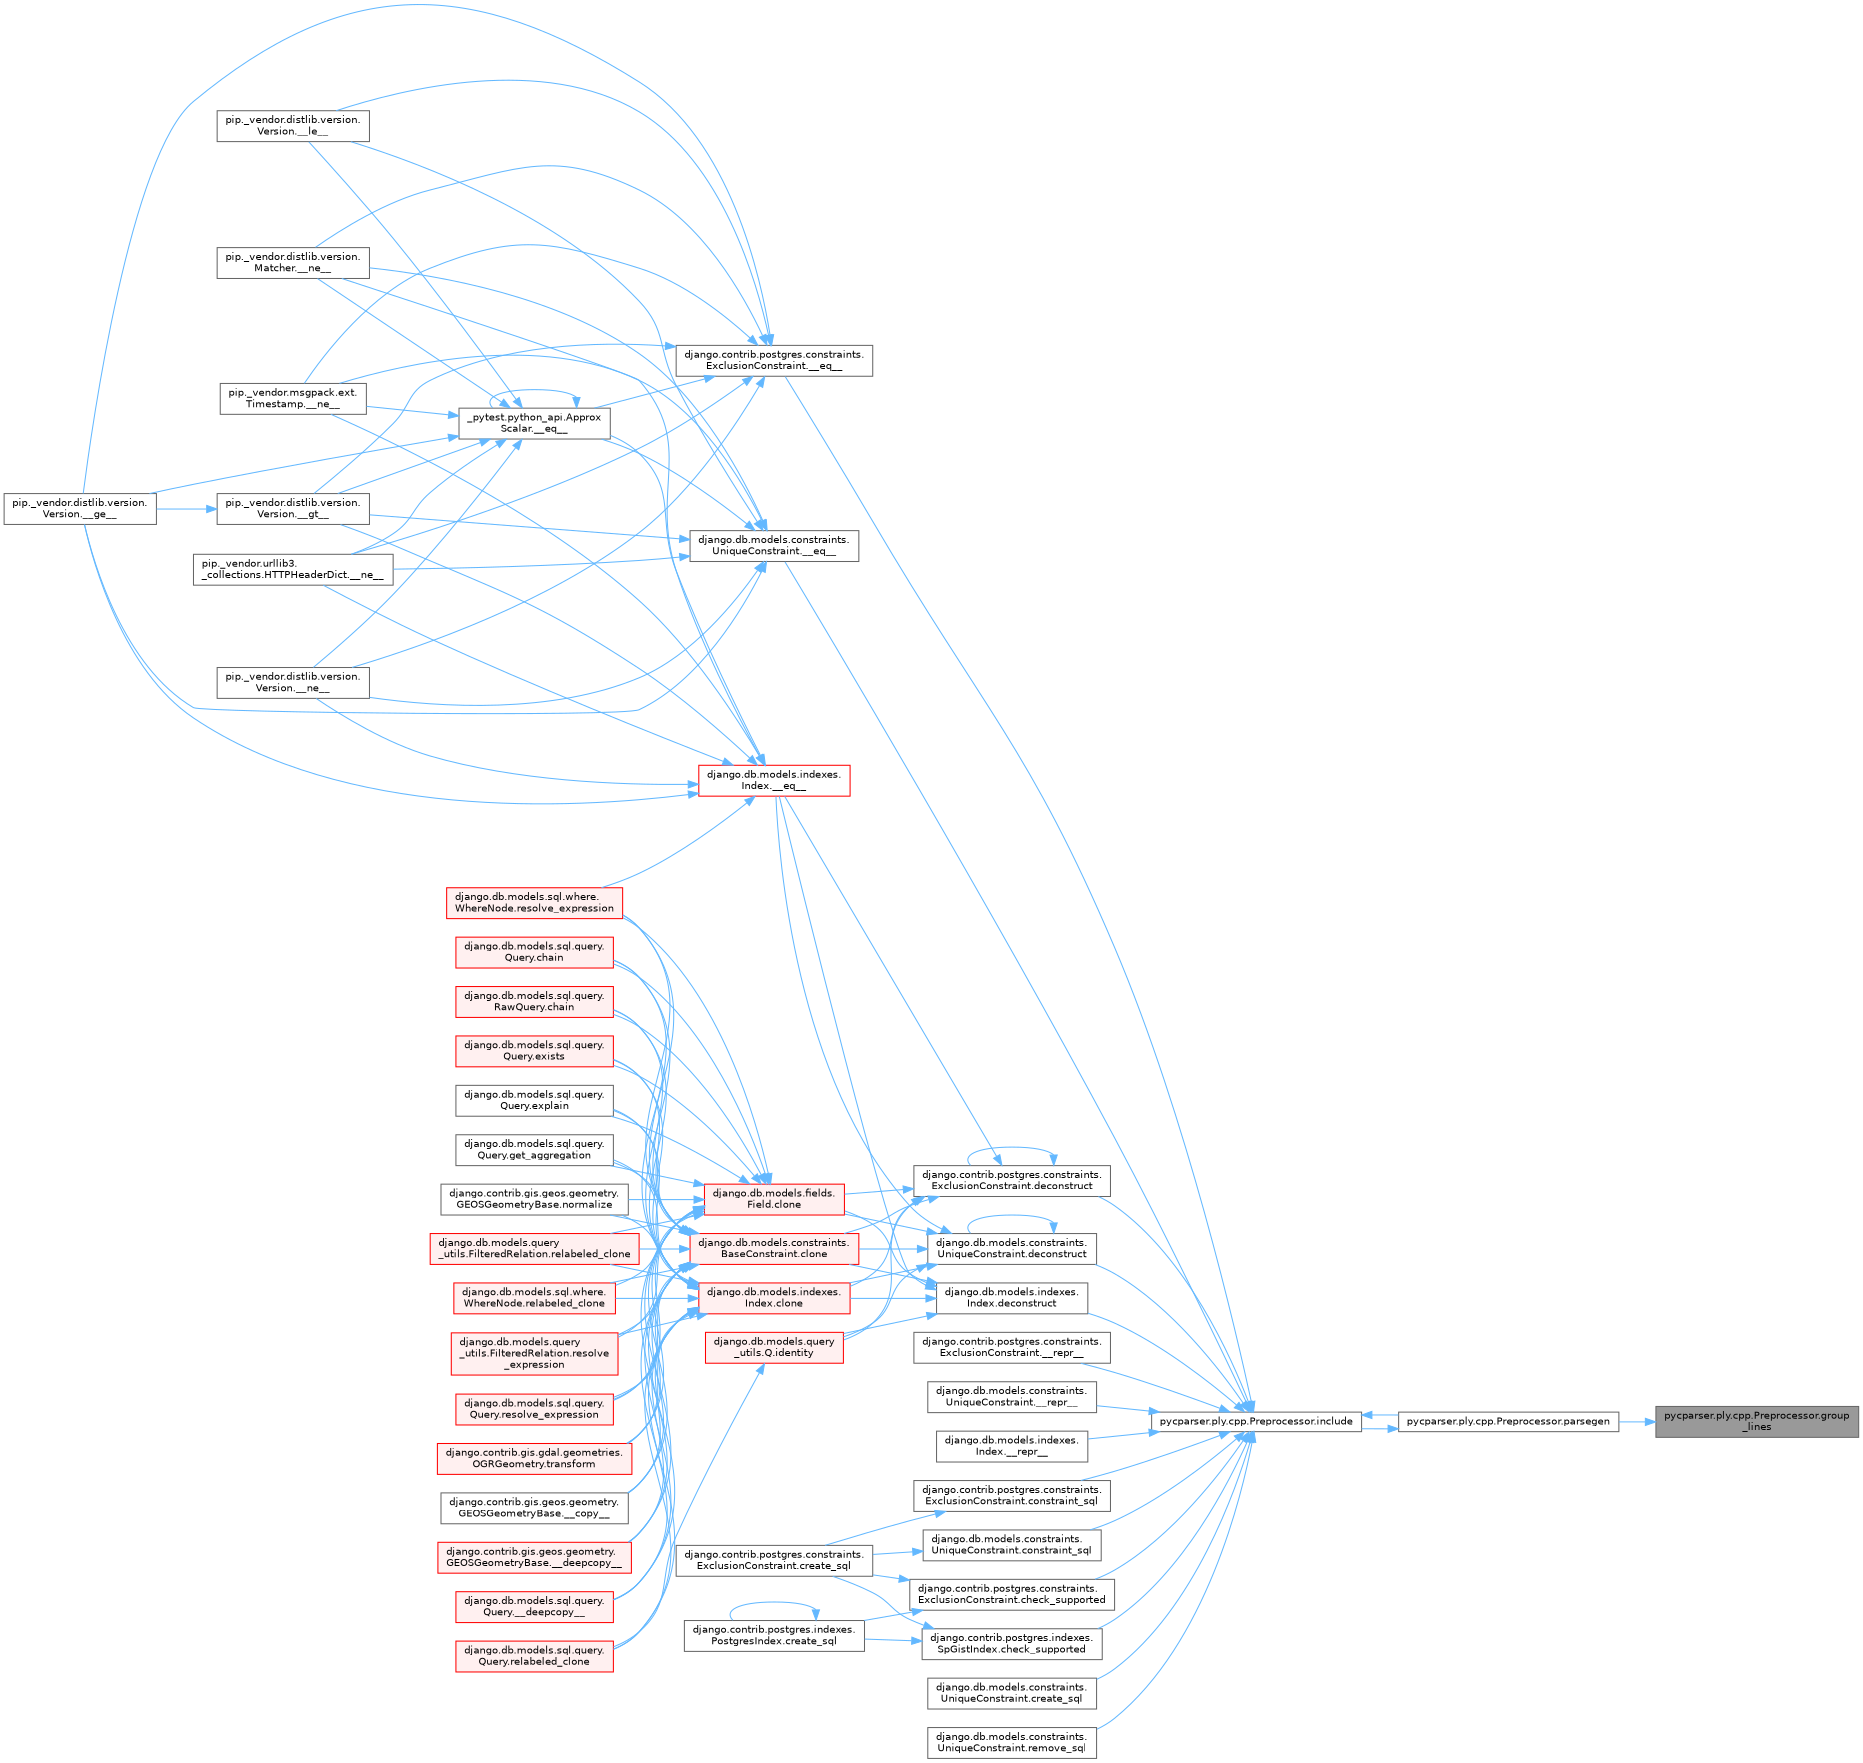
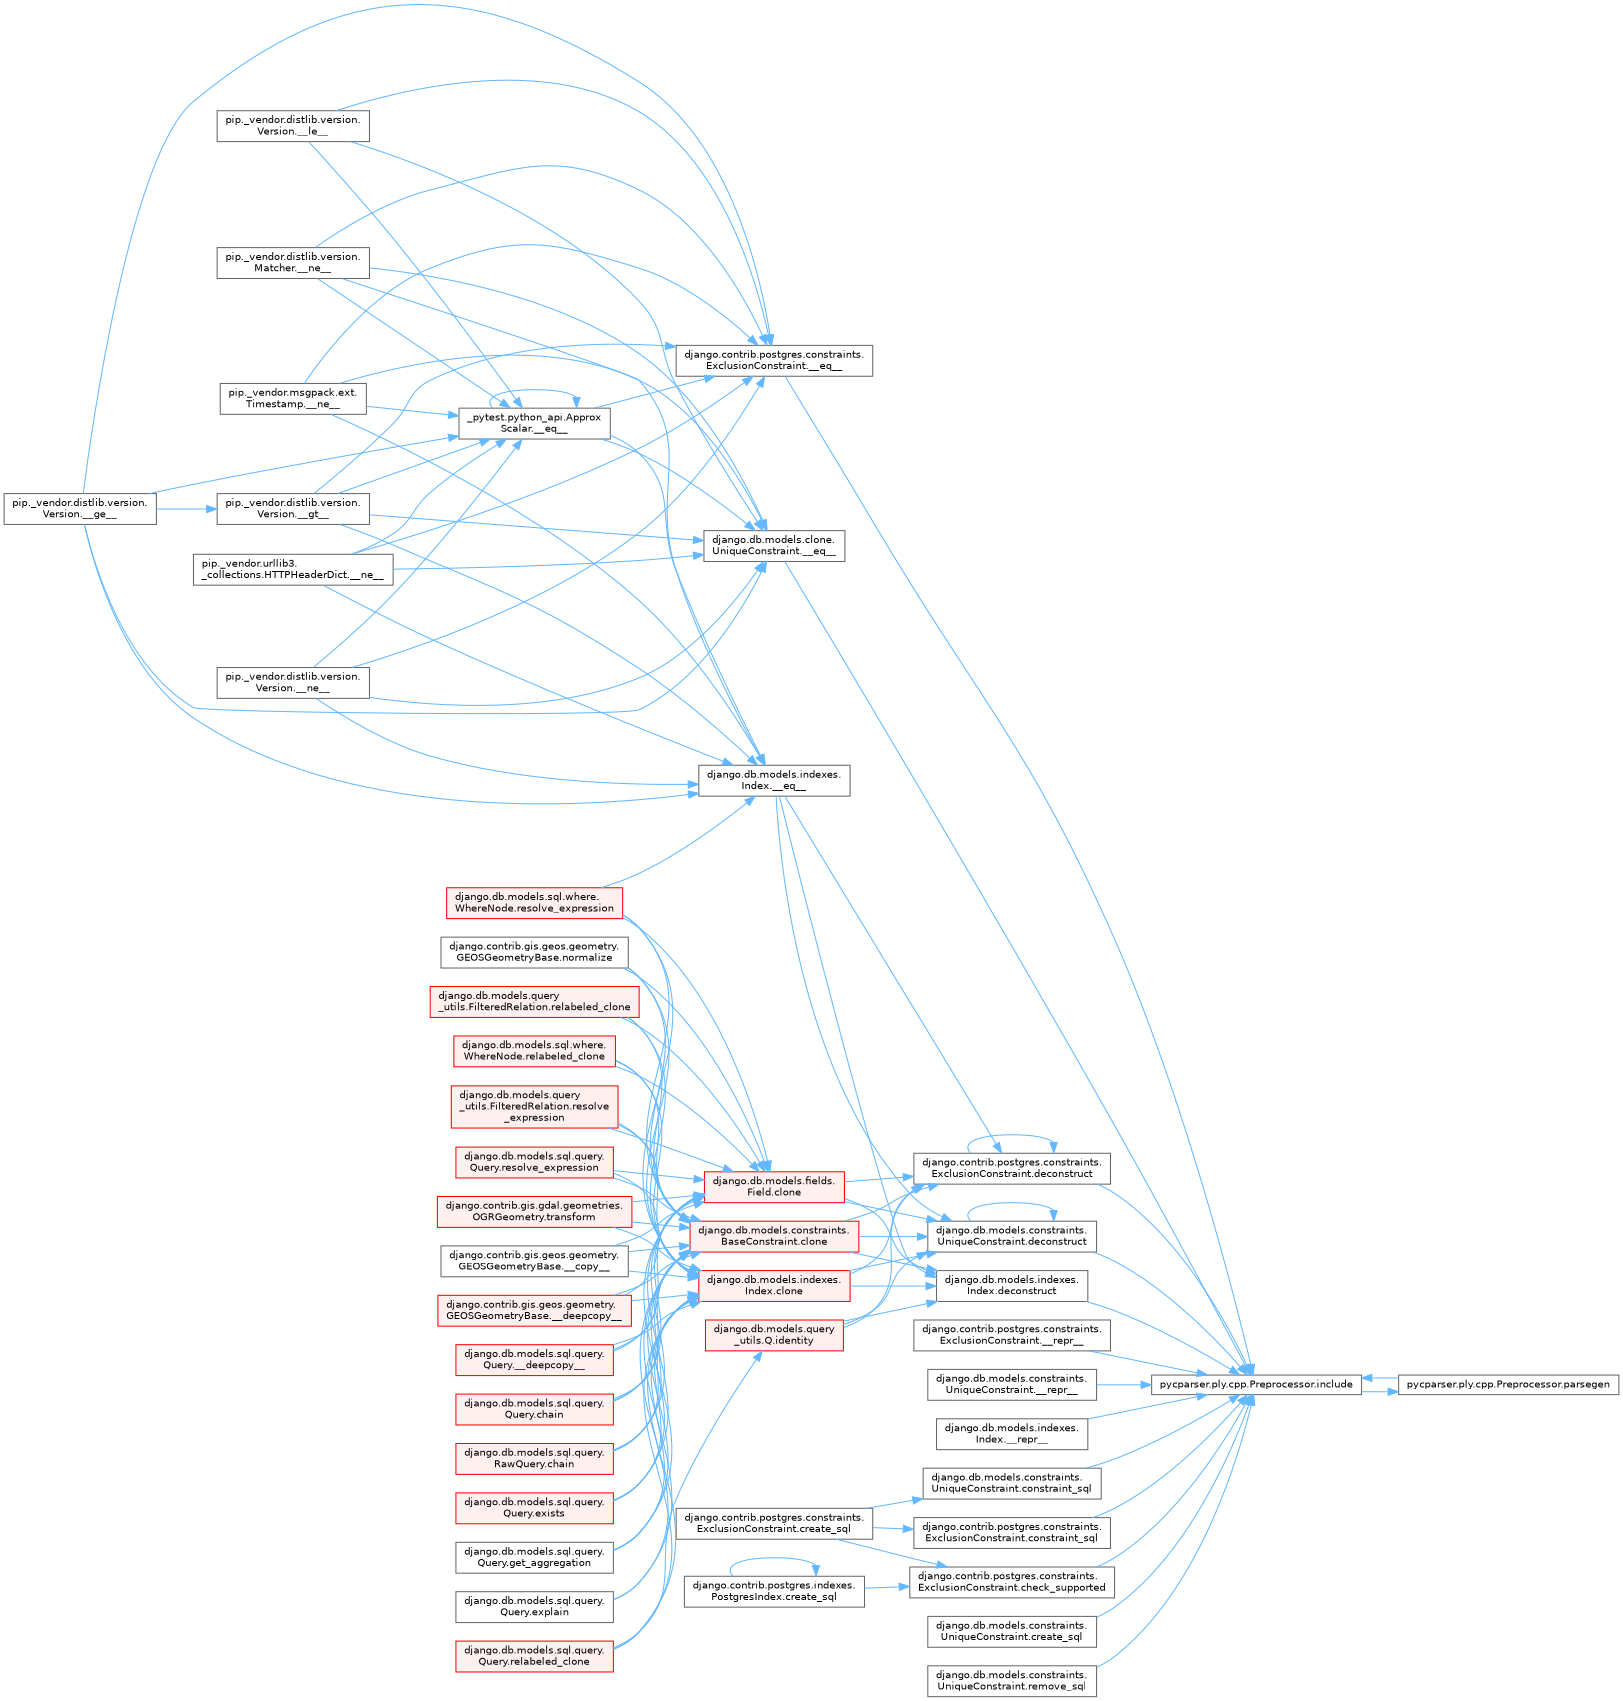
(774, 546) -> (774, 546)
(774, 781) -> (774, 781)
(678, 1143) -> none
(1757, 1422) -> none
(1012, 1644) -> none
